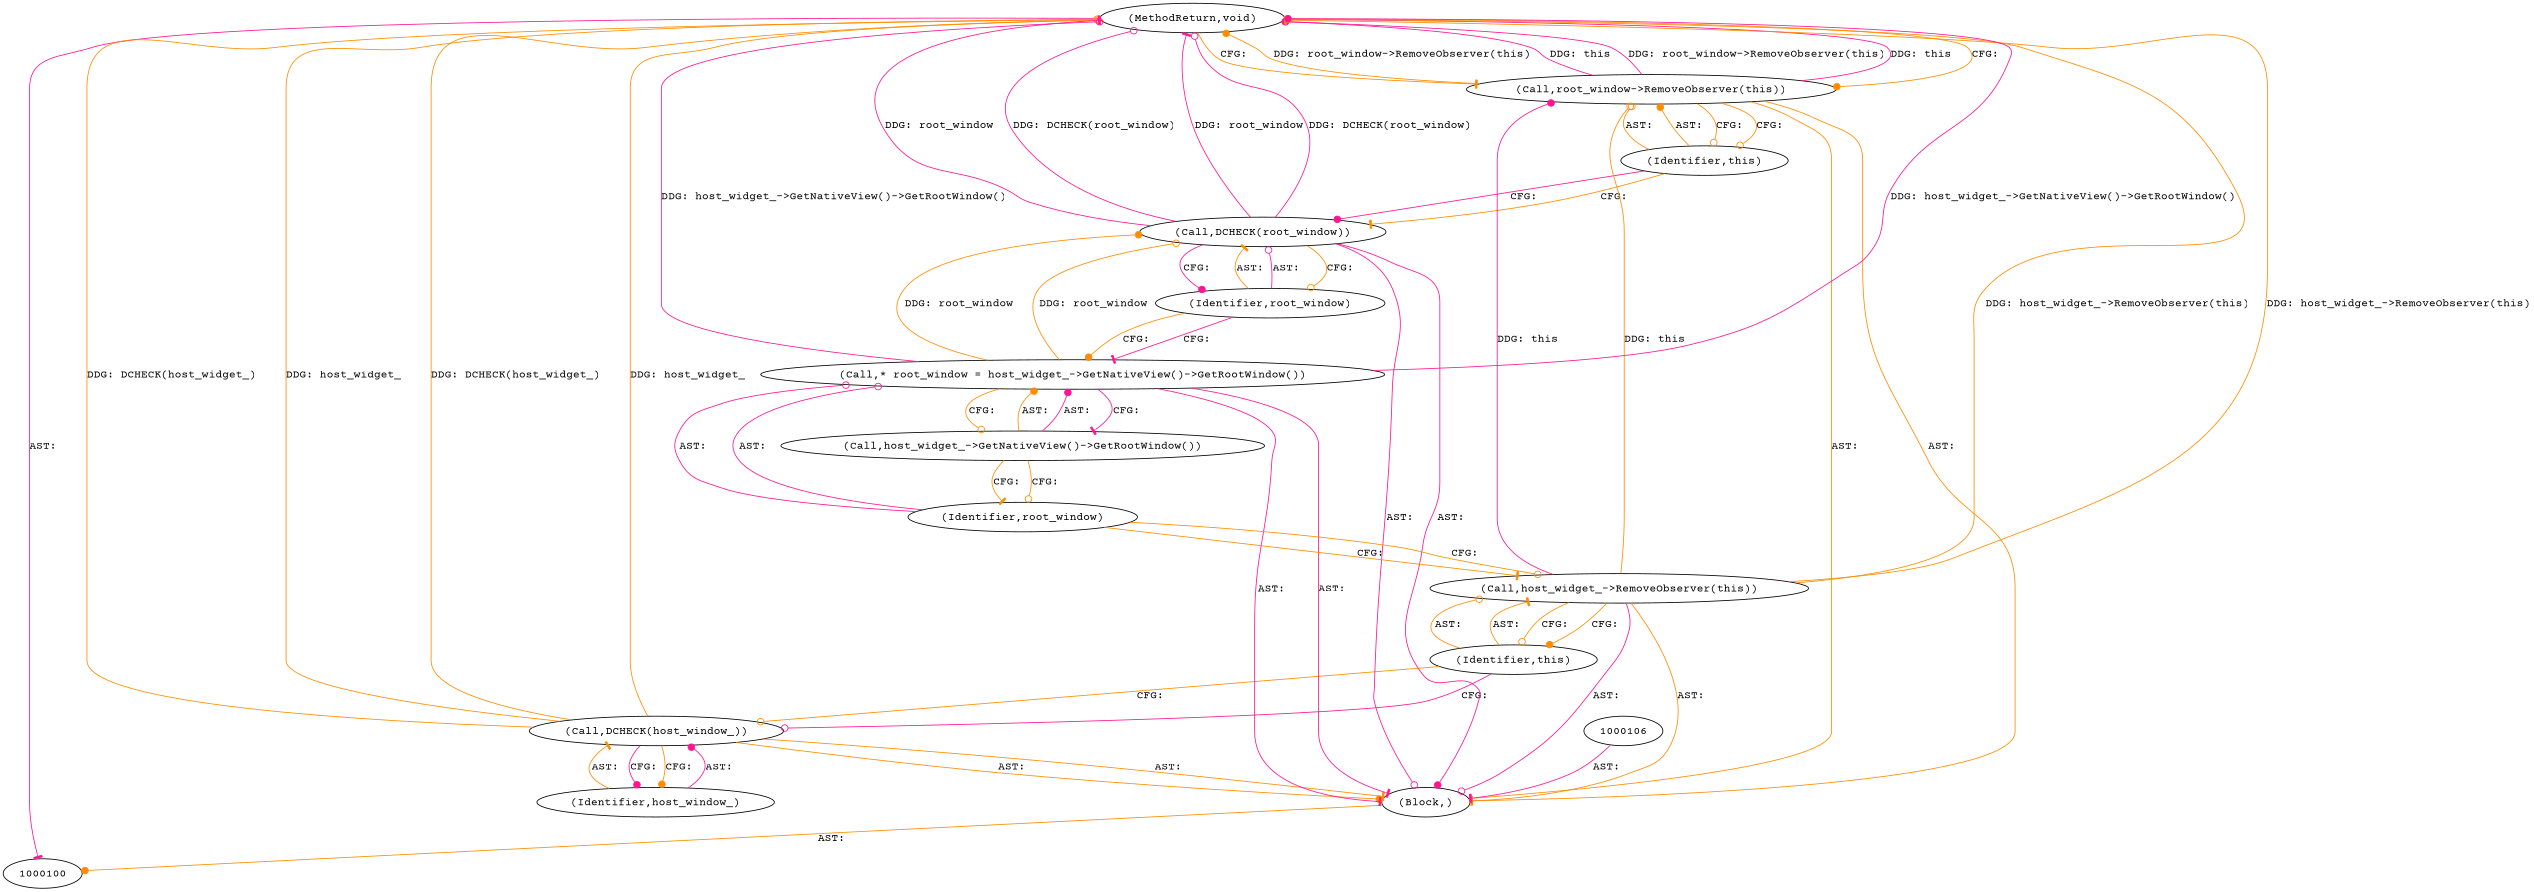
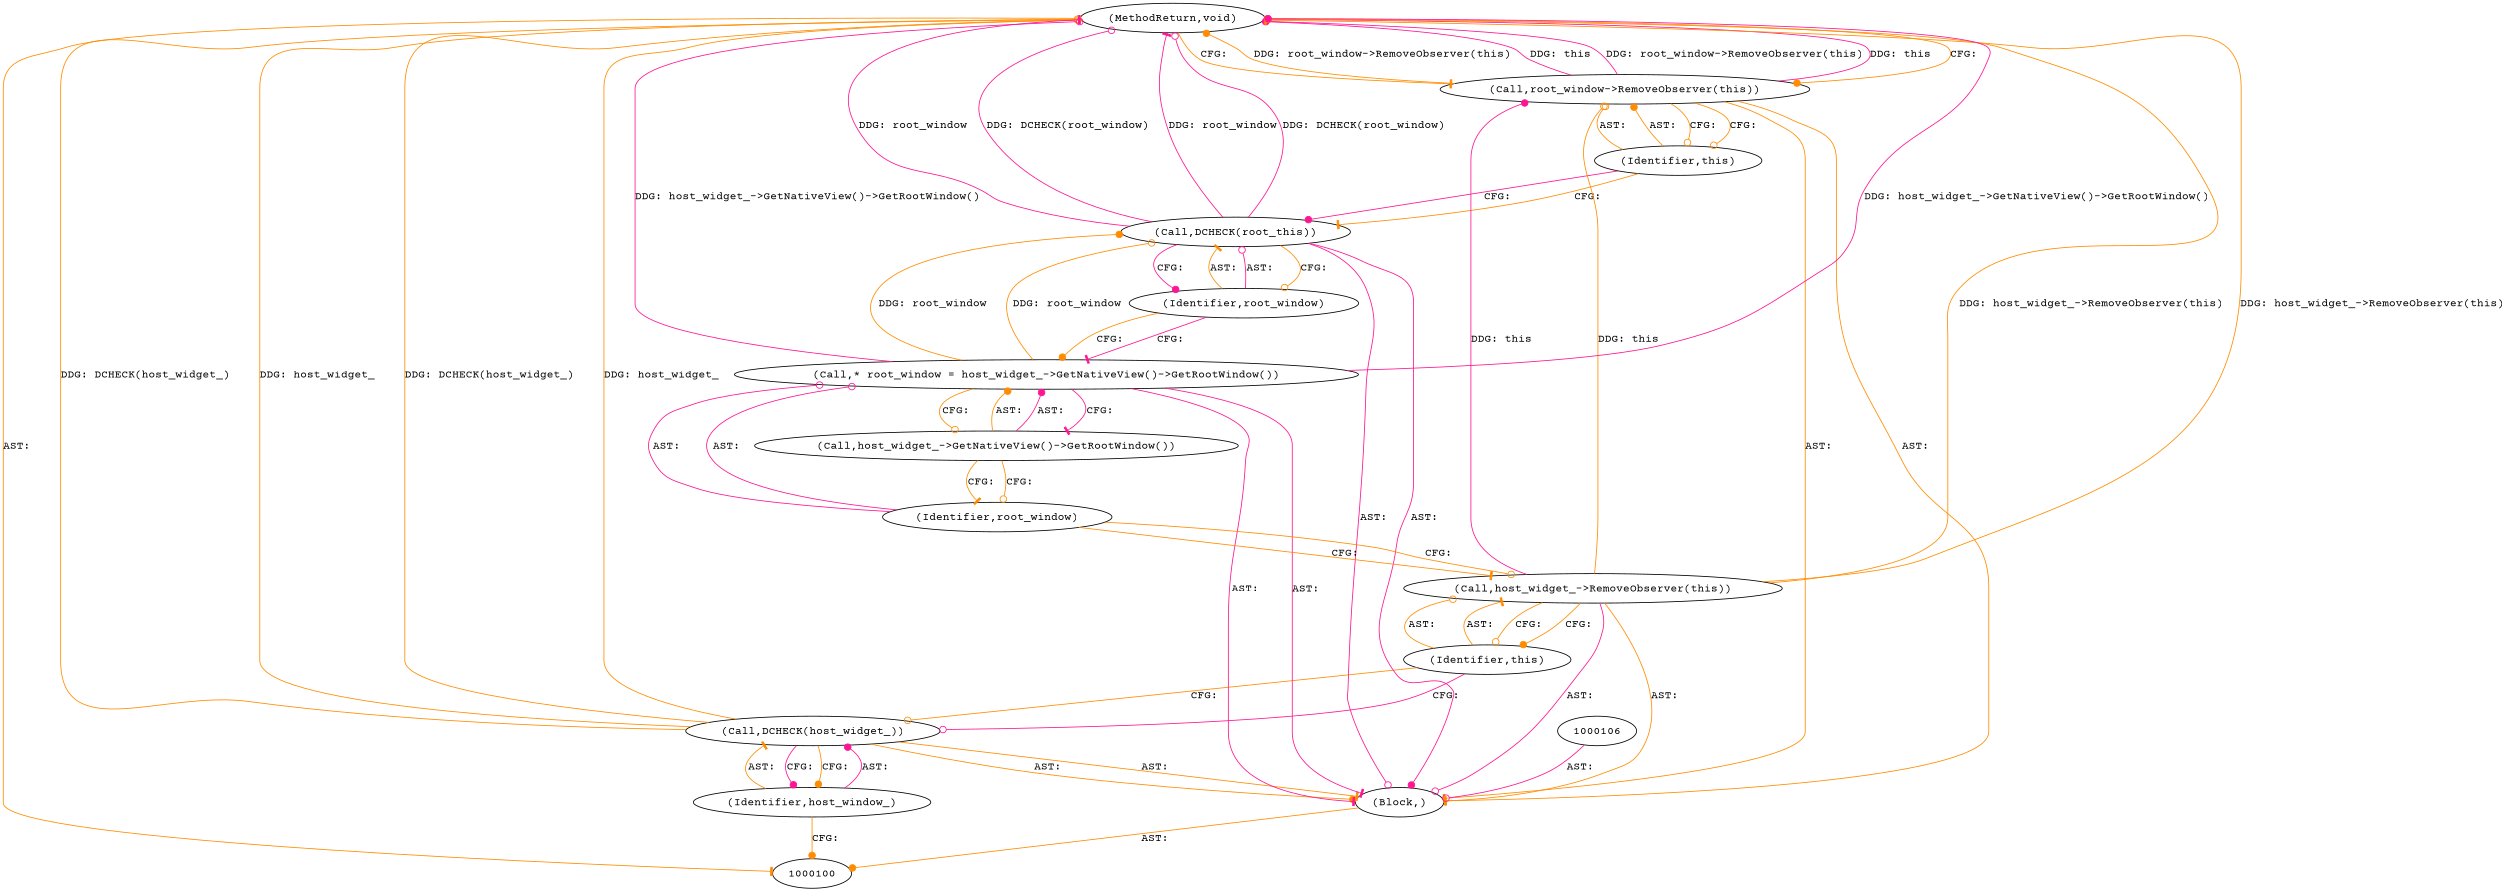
(171, 36) -> (3, 283)
(1263, 232) -> (1236, 232)
(656, 731) -> (813, 731)
(1547, 783) -> (1521, 782)
none -> (812, 835)
